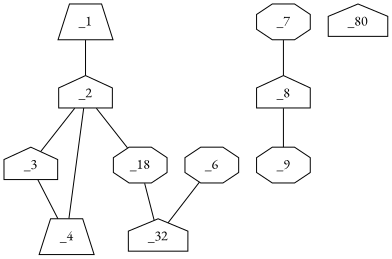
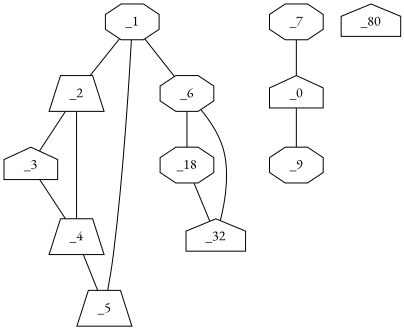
(86, 22) -> (132, 22)
none -> (160, 58)
(86, 93) -> (77, 93)
(283, 93) -> (296, 93)
(112, 128) -> (187, 129)
none -> (104, 308)
